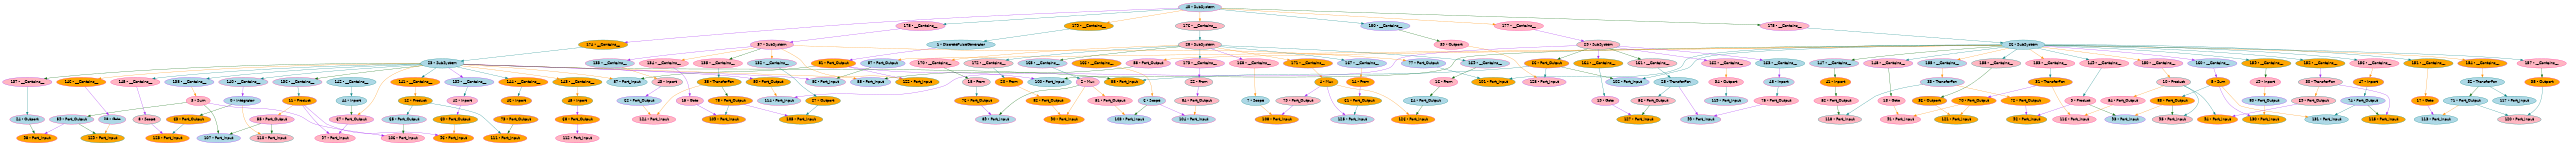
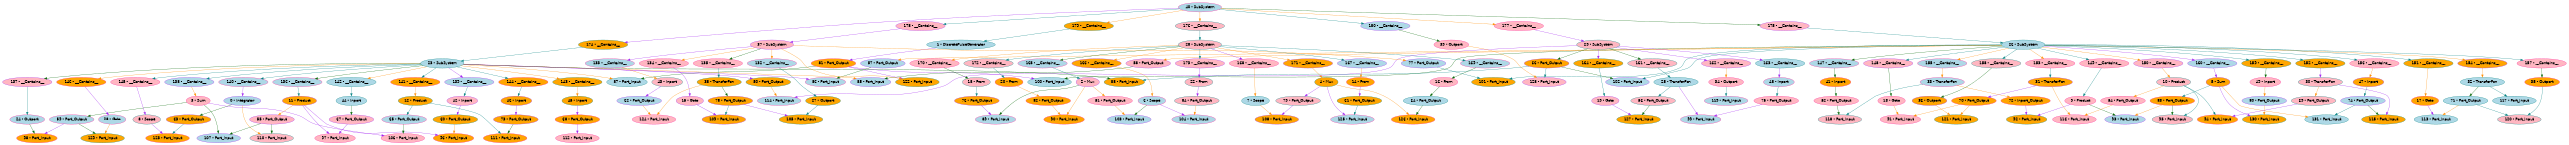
none -> (1152, 53)
(384, 81) -> (399, 72)
(2026, 101) -> (2026, 101)
none -> (516, 109)
